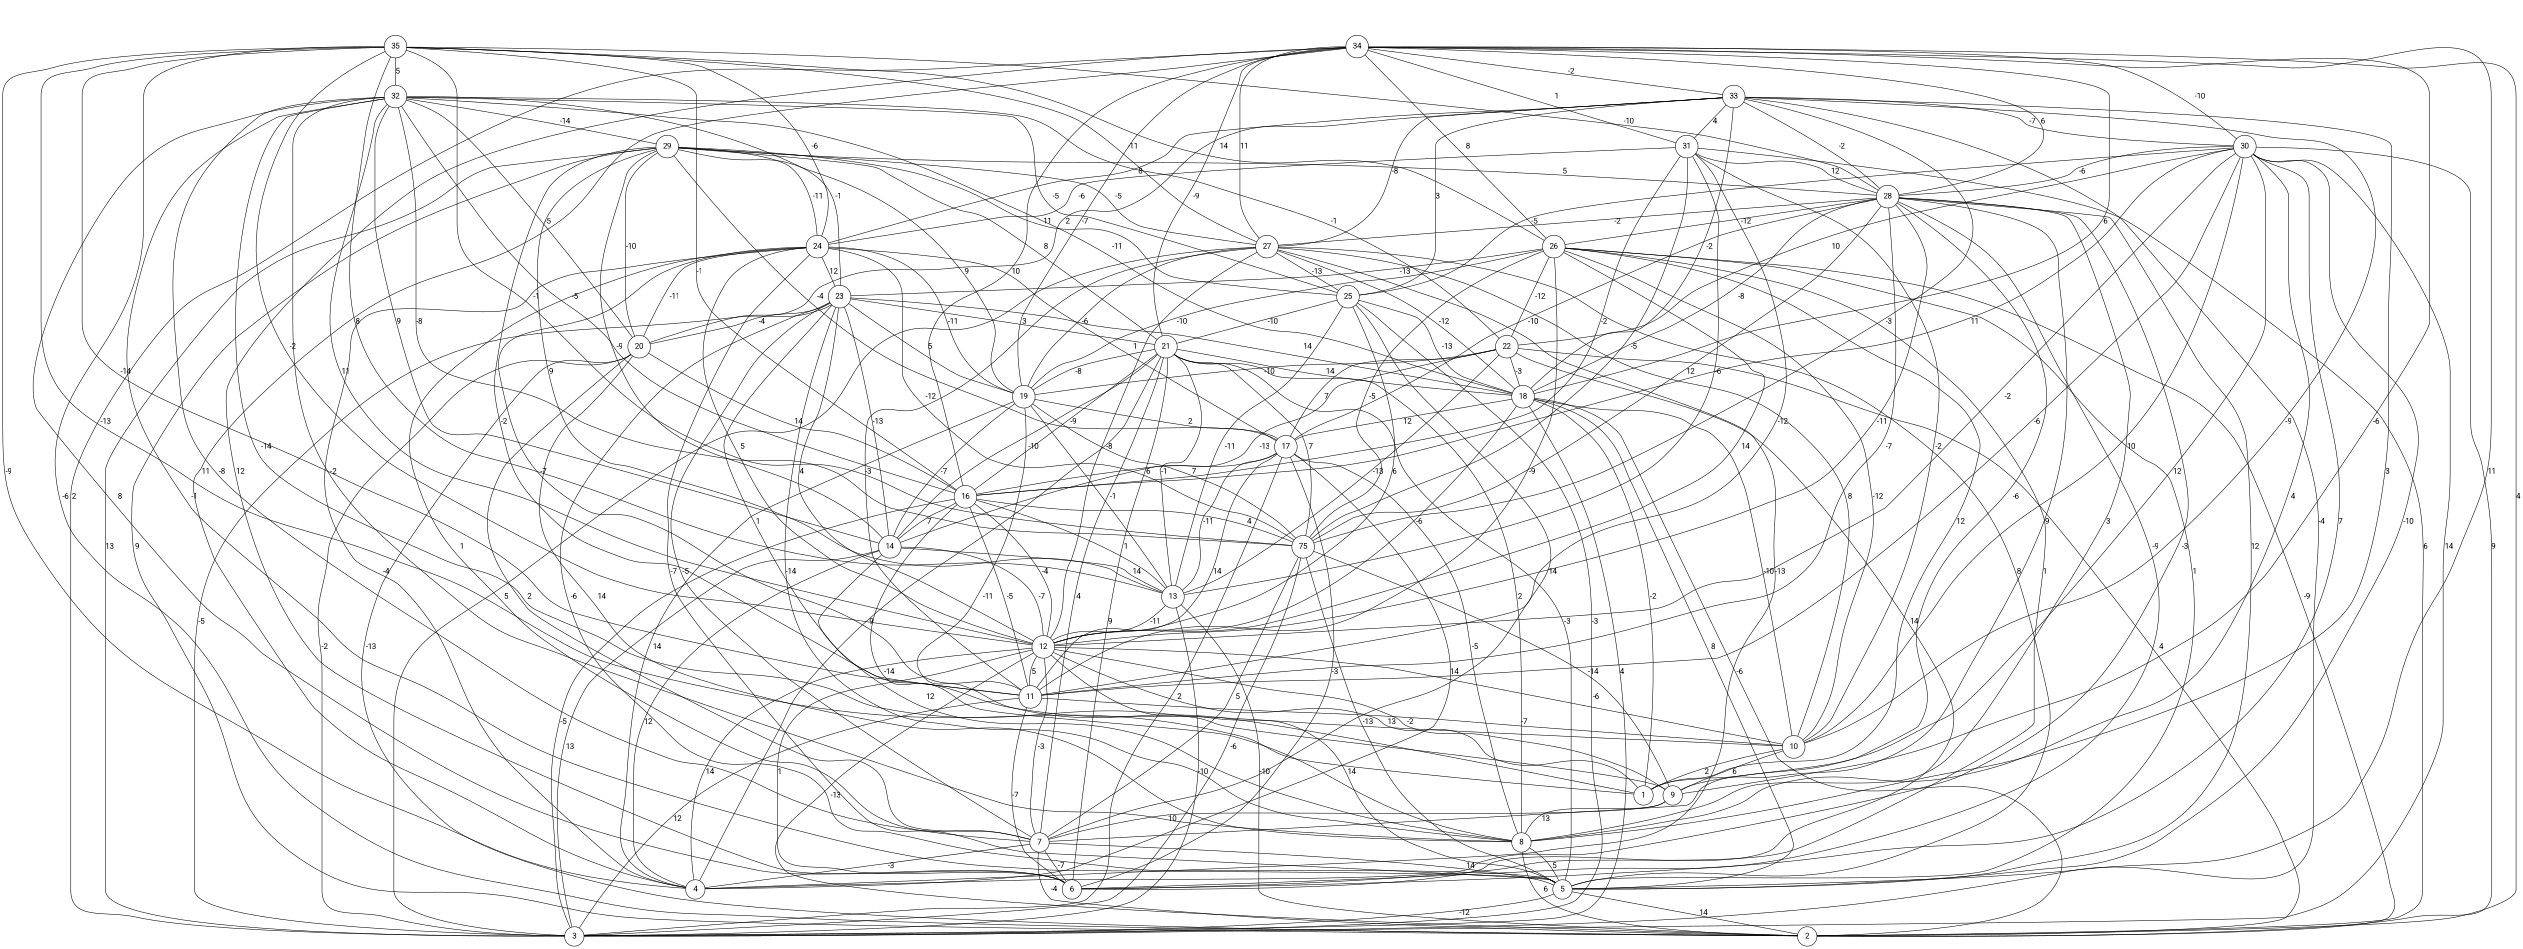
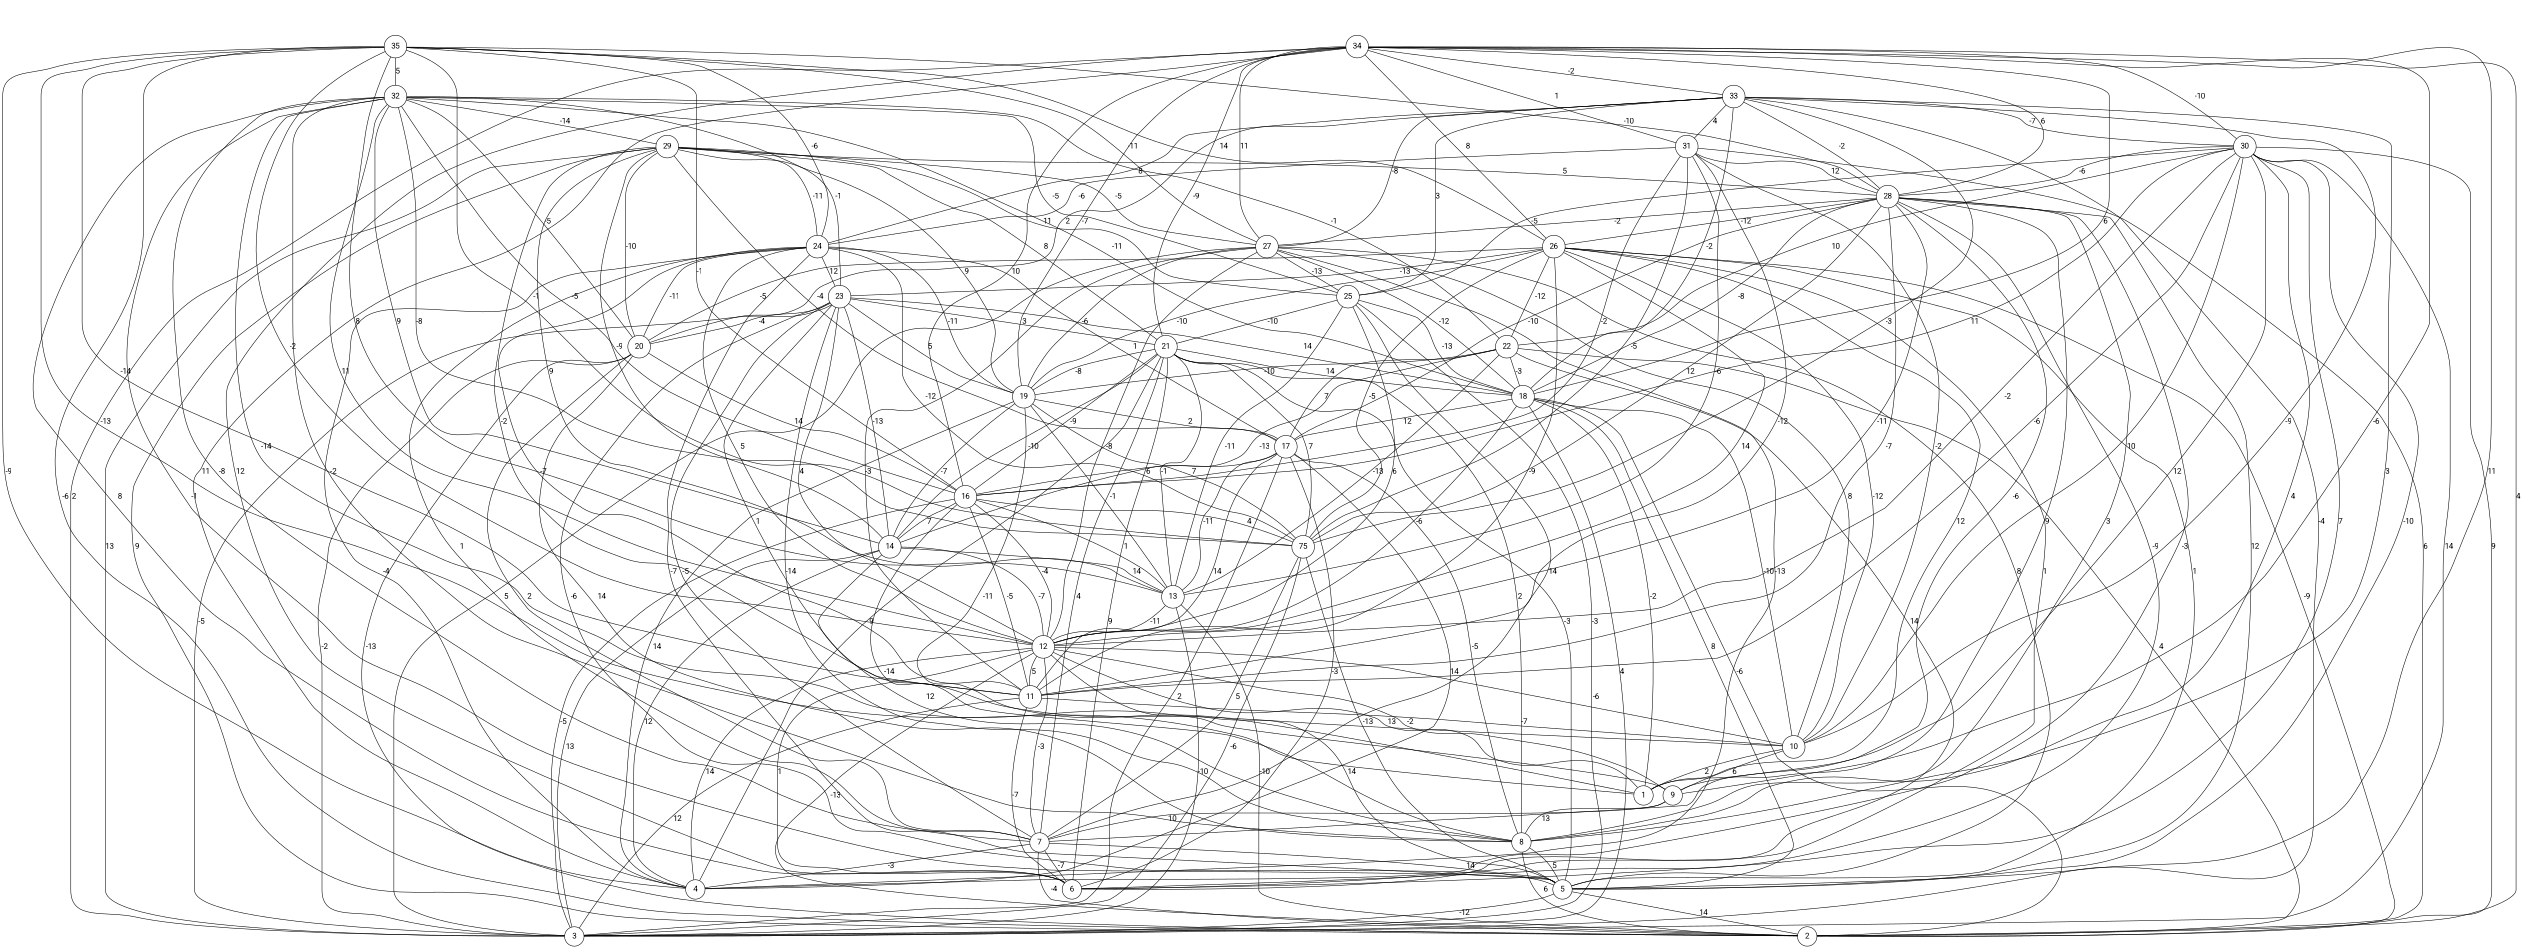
none -> (1088, 260)
(1517, 637) -> none
